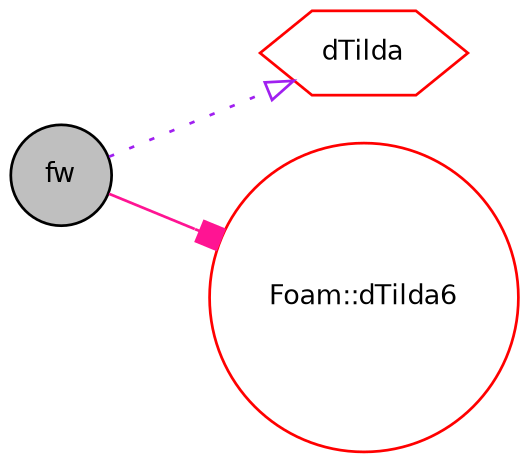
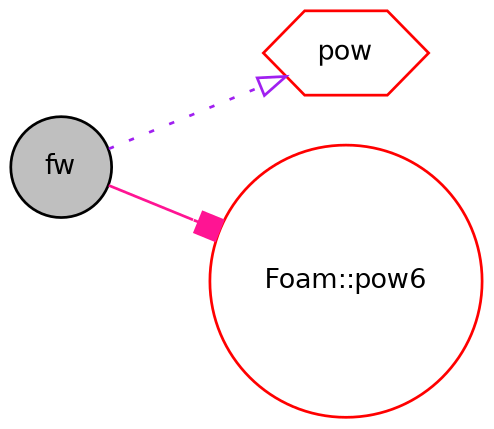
(364, 53) -> (346, 53)
(364, 298) -> (346, 281)
